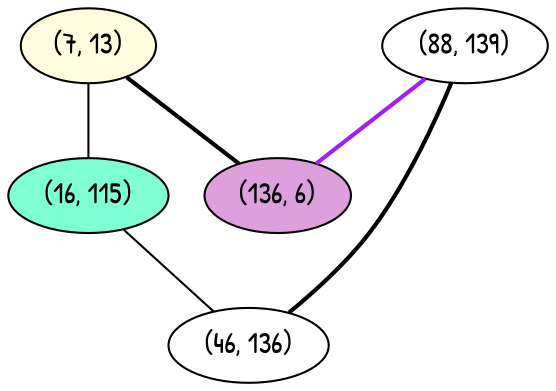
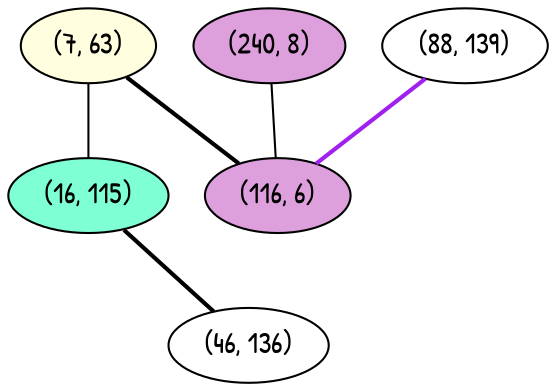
(88, 46) -> (88, 46)
none -> (269, 46)
(278, 196) -> (278, 196)
(386, 209) -> none
(169, 271) -> (169, 271)
